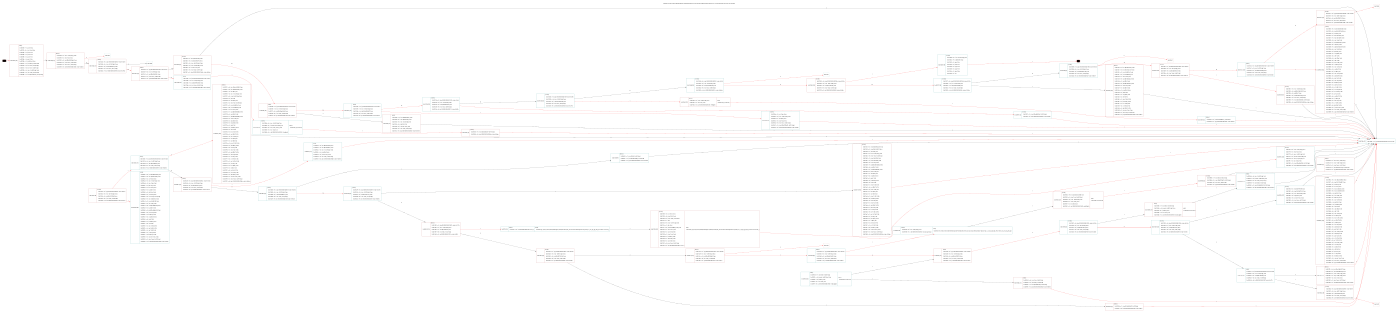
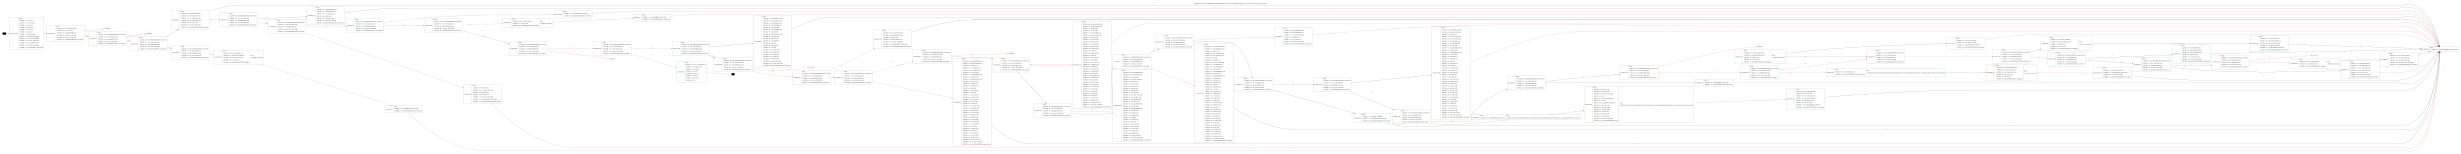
none -> (2315, 63)
none -> (1011, 65)
